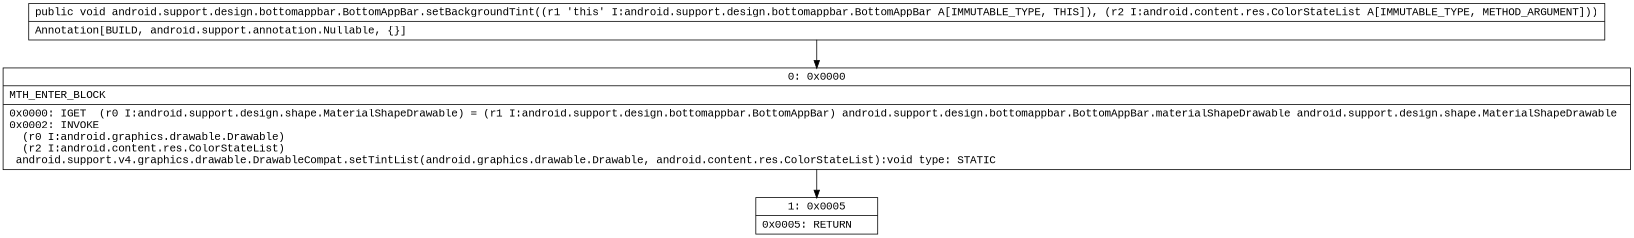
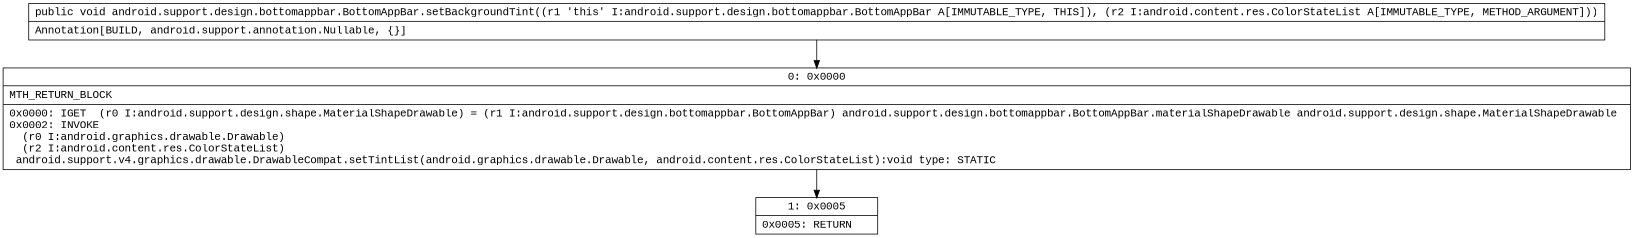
(57, 95) -> (61, 95)
